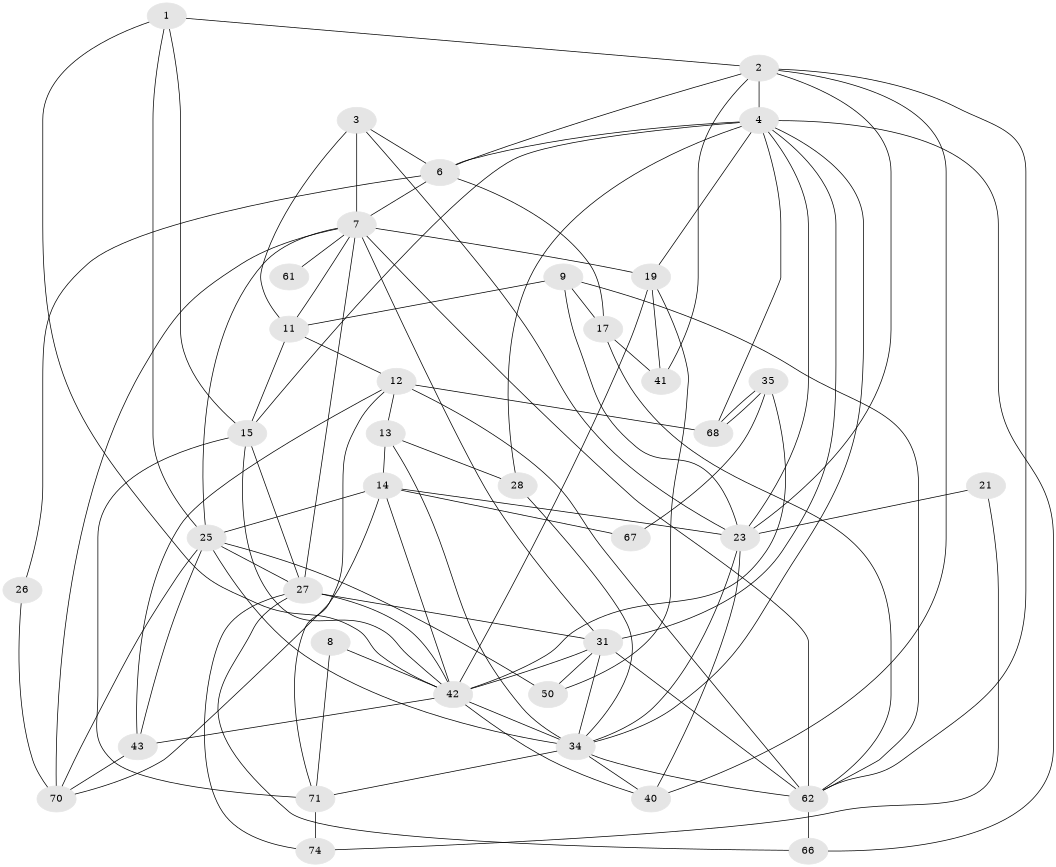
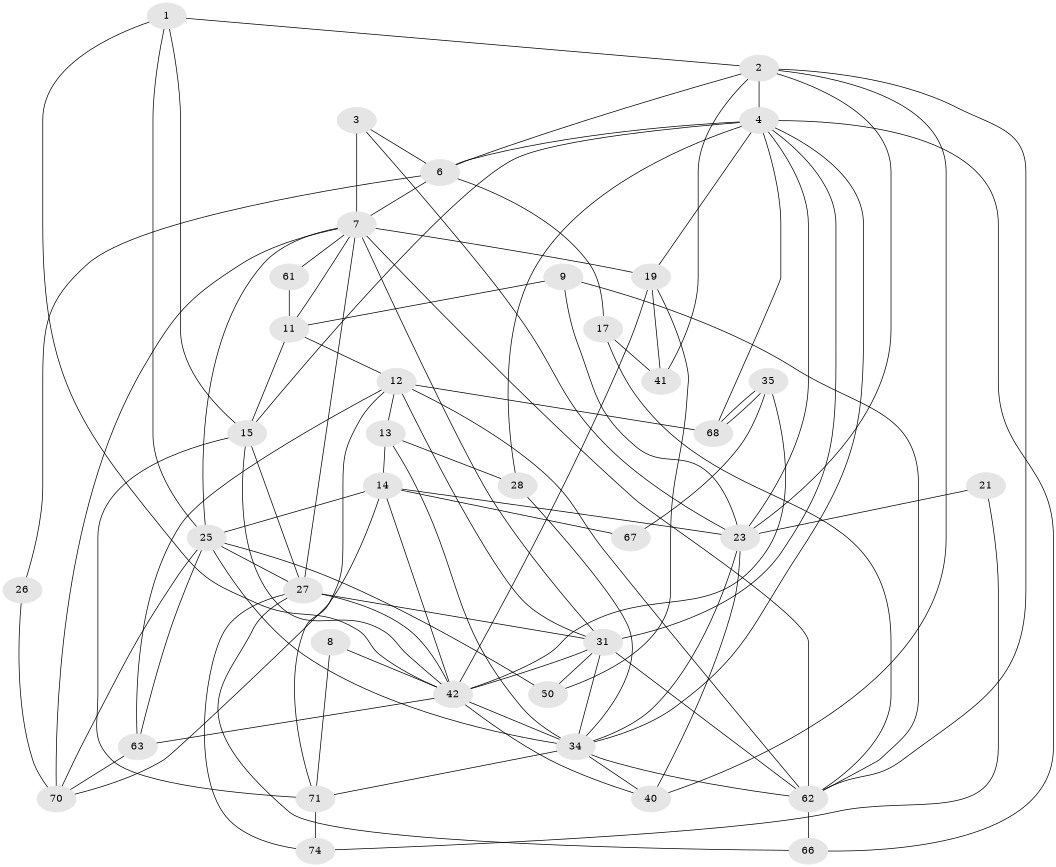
(283, 219) -> (289, 303)
(583, 303) -> none
none -> (476, 532)
(138, 747) -> (138, 747)
